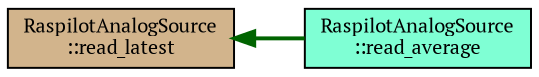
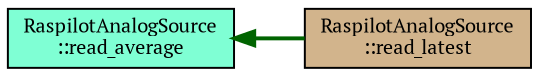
(280, 38) -> (280, 38)
